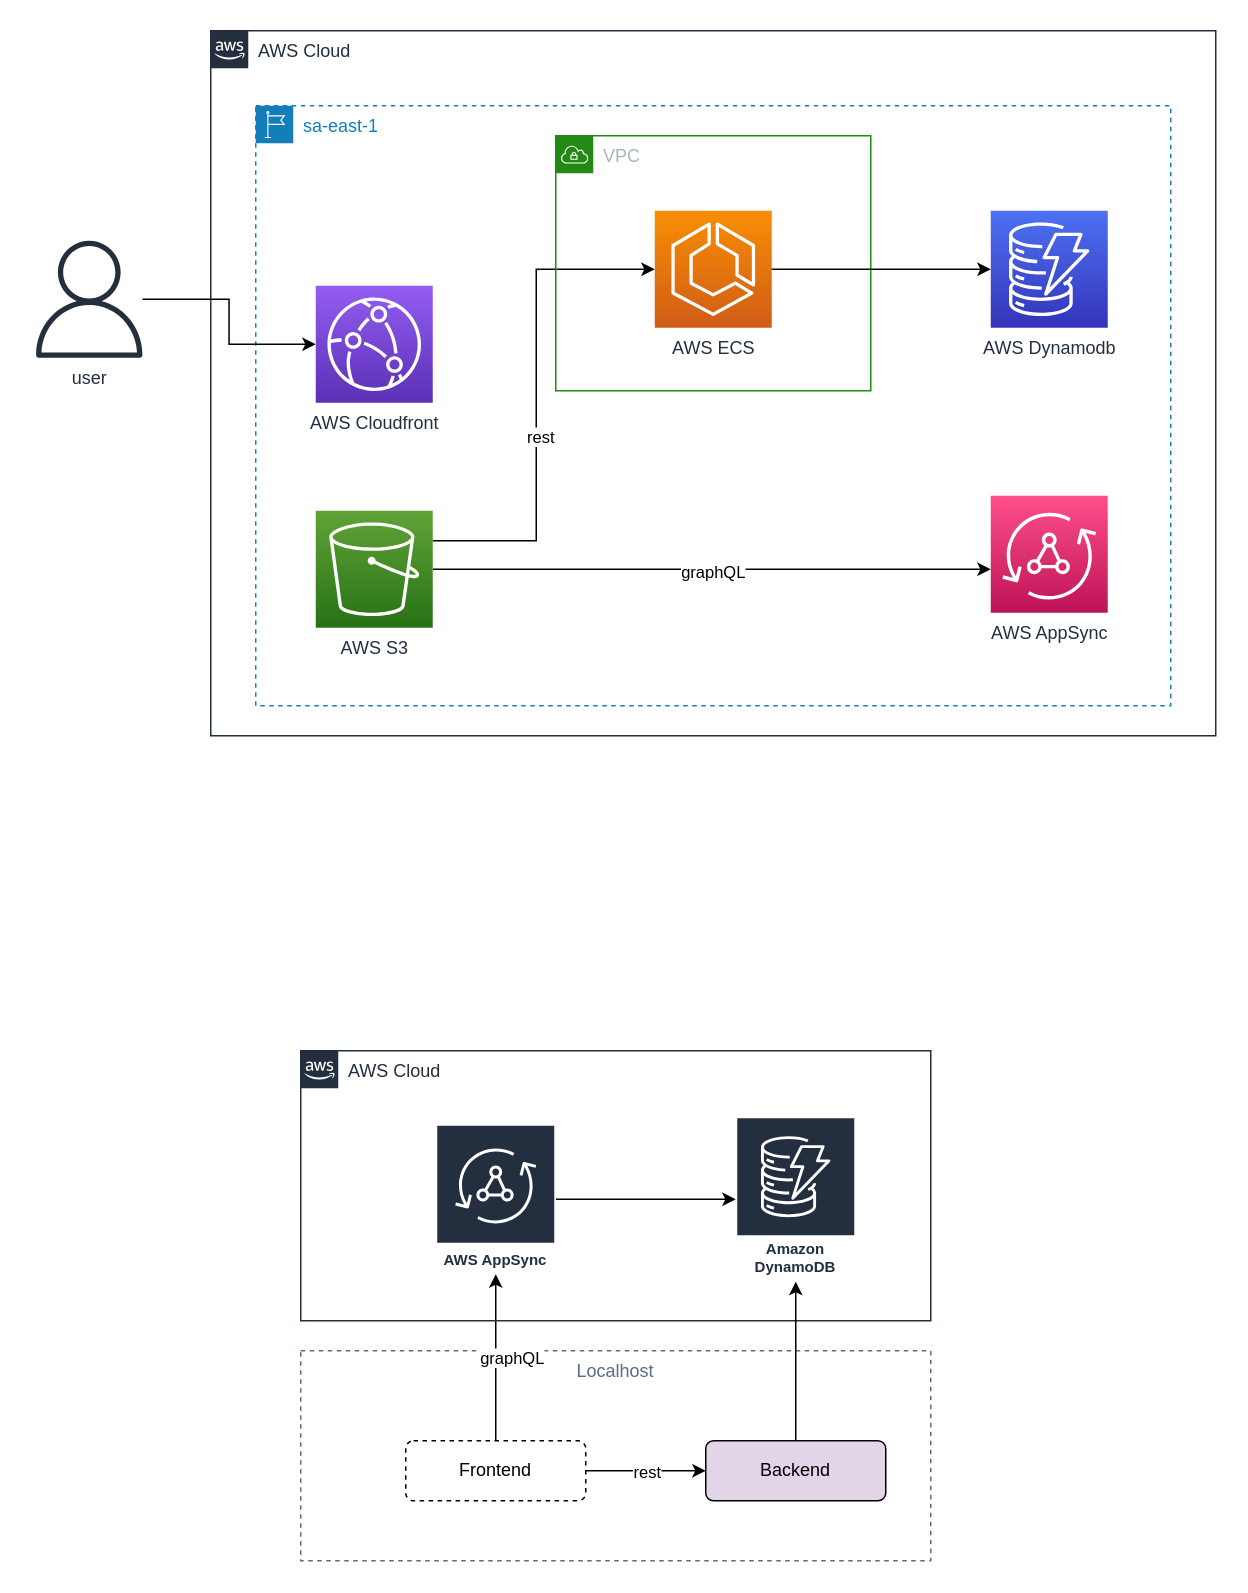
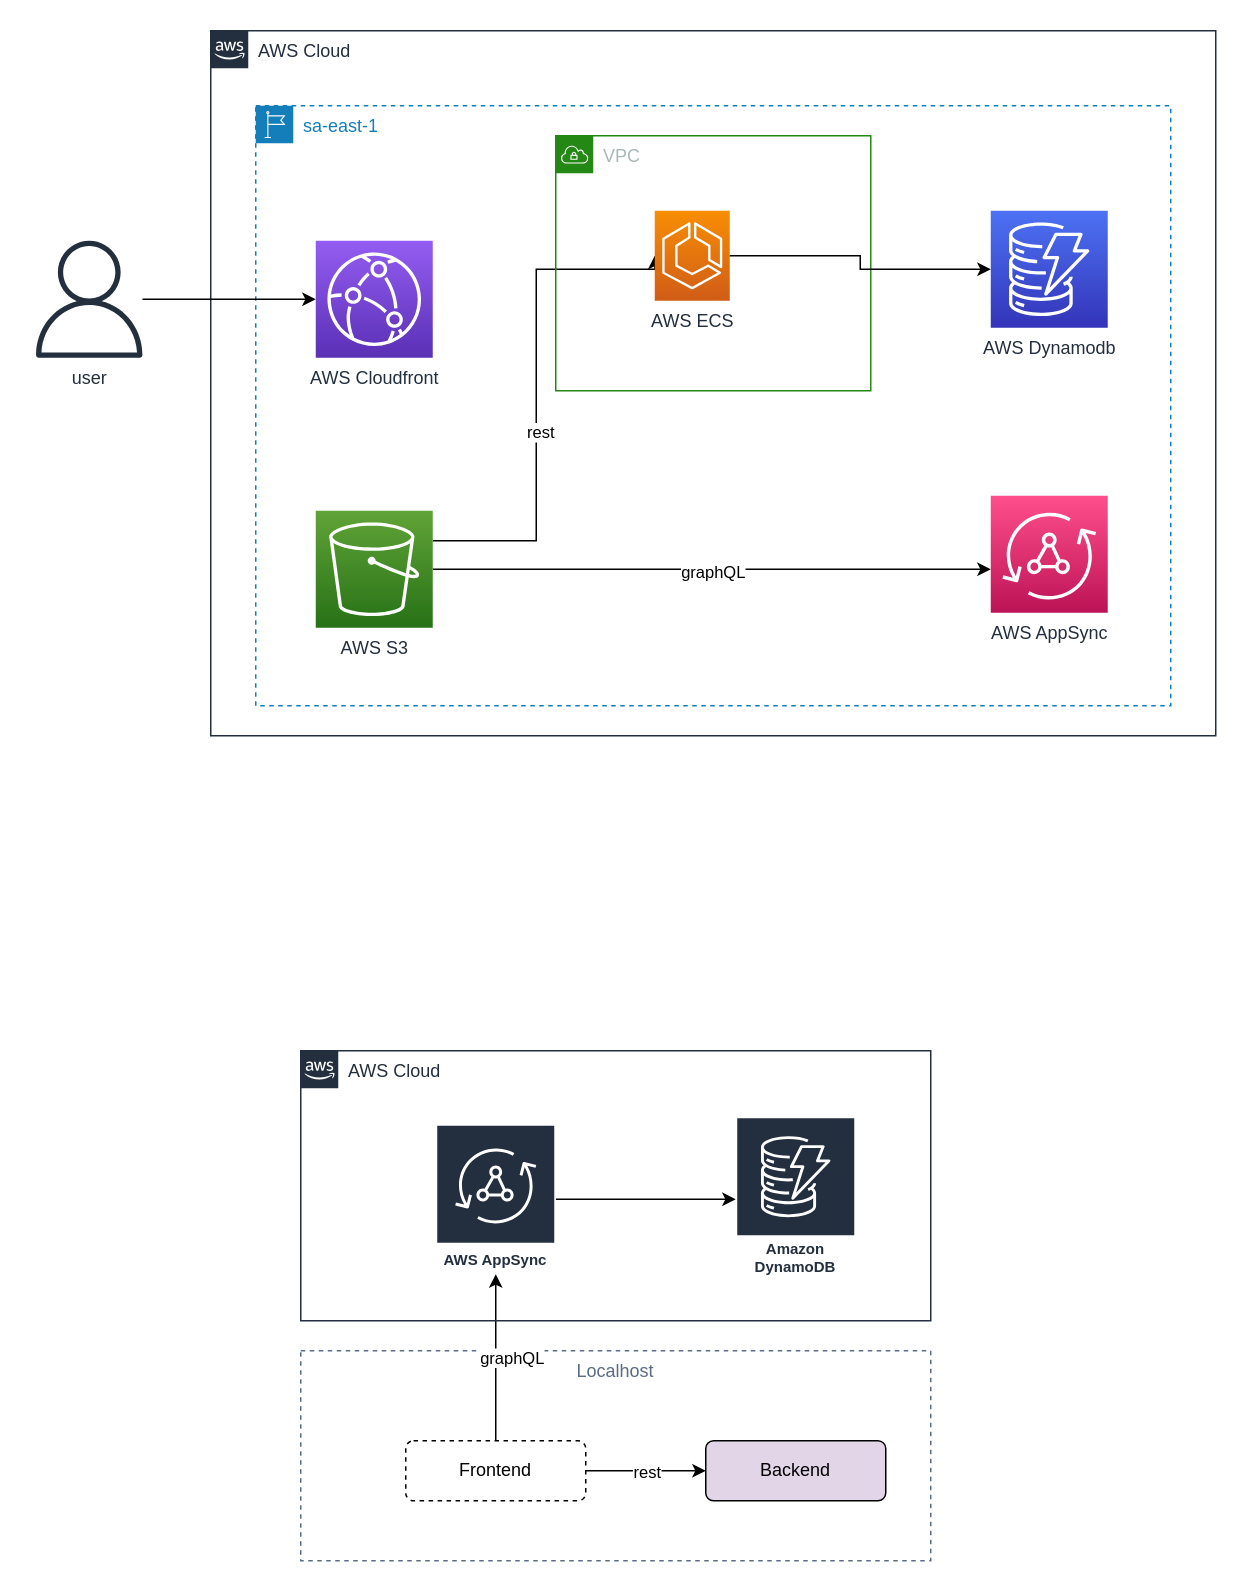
(713, 269) -> (692, 256)
(374, 344) -> (374, 299)
(796, 1367) -> none
